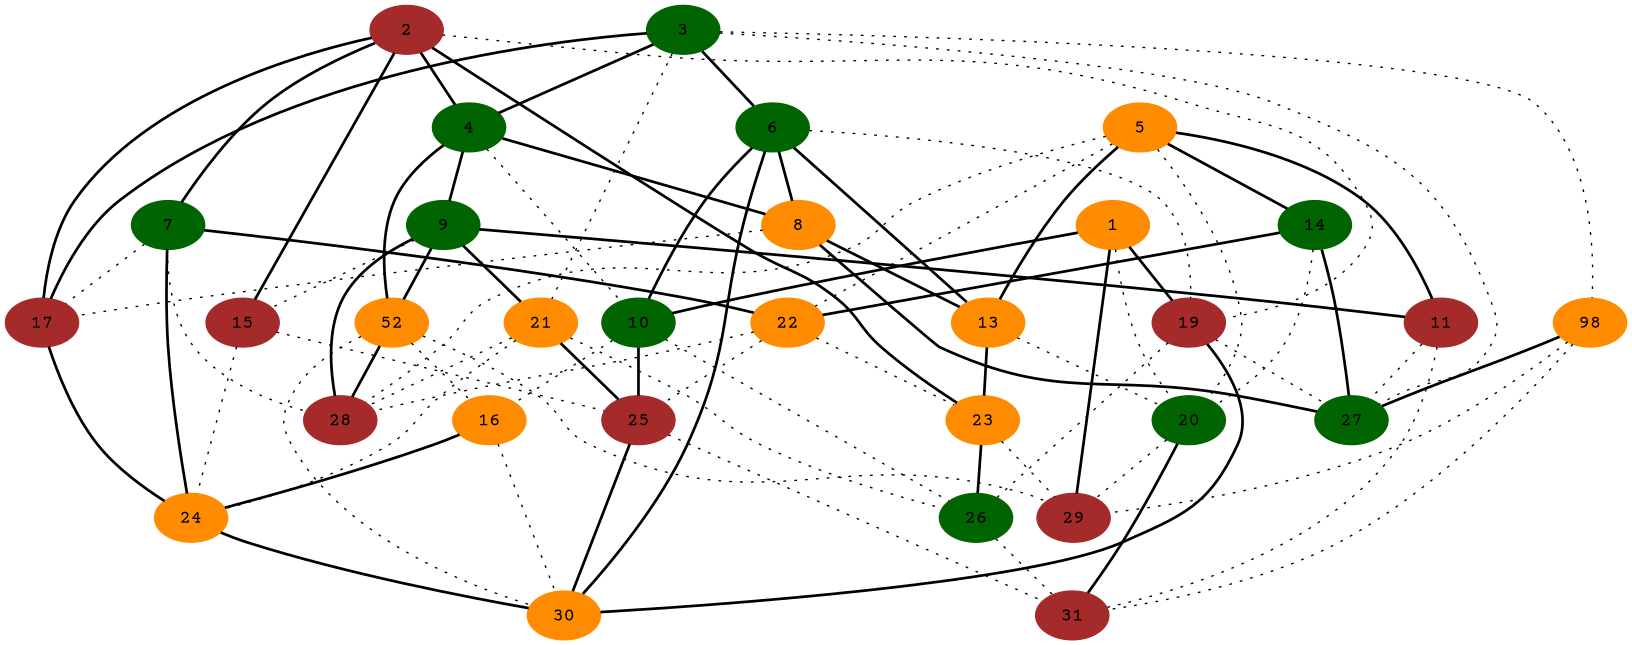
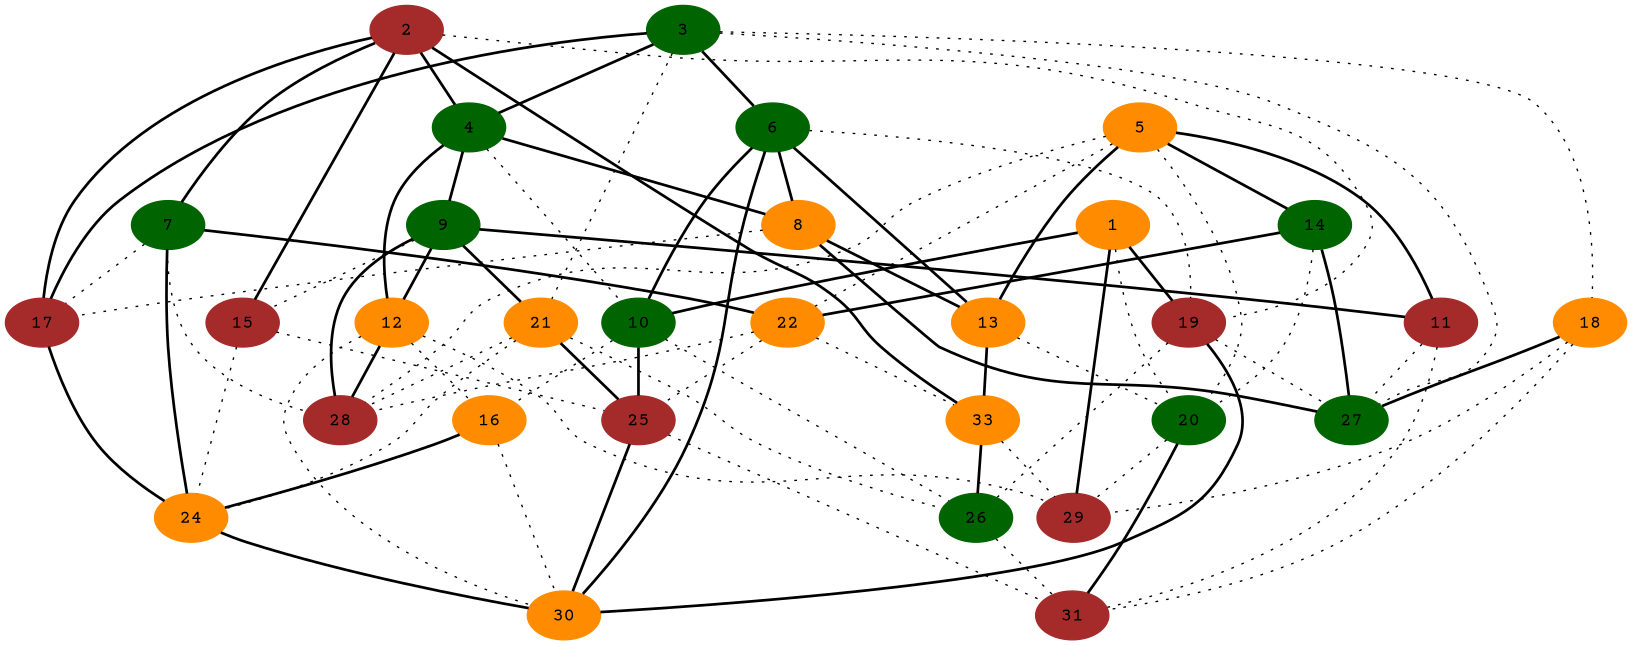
(392, 323) -> (392, 323)
(1590, 323) -> (1590, 323)
(983, 420) -> (983, 420)
